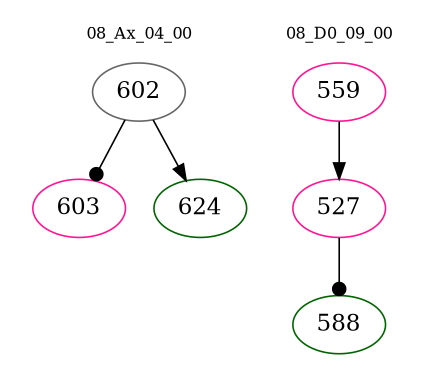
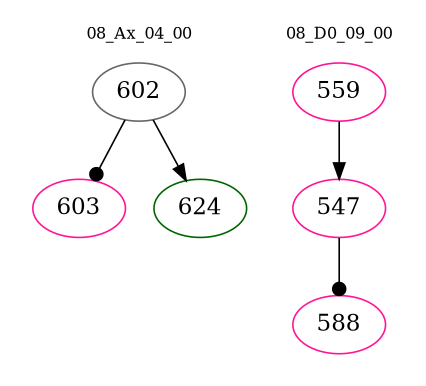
(339, 208) -> (339, 208)
(339, 325) -> (339, 325)
